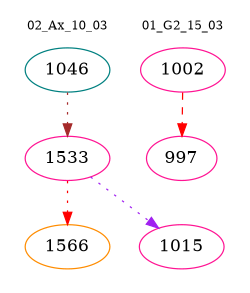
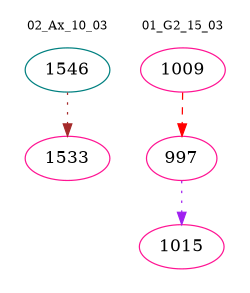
(68, 70) -> (68, 70)
(183, 70) -> (183, 70)
(112, 193) -> (182, 197)
(68, 247) -> none
